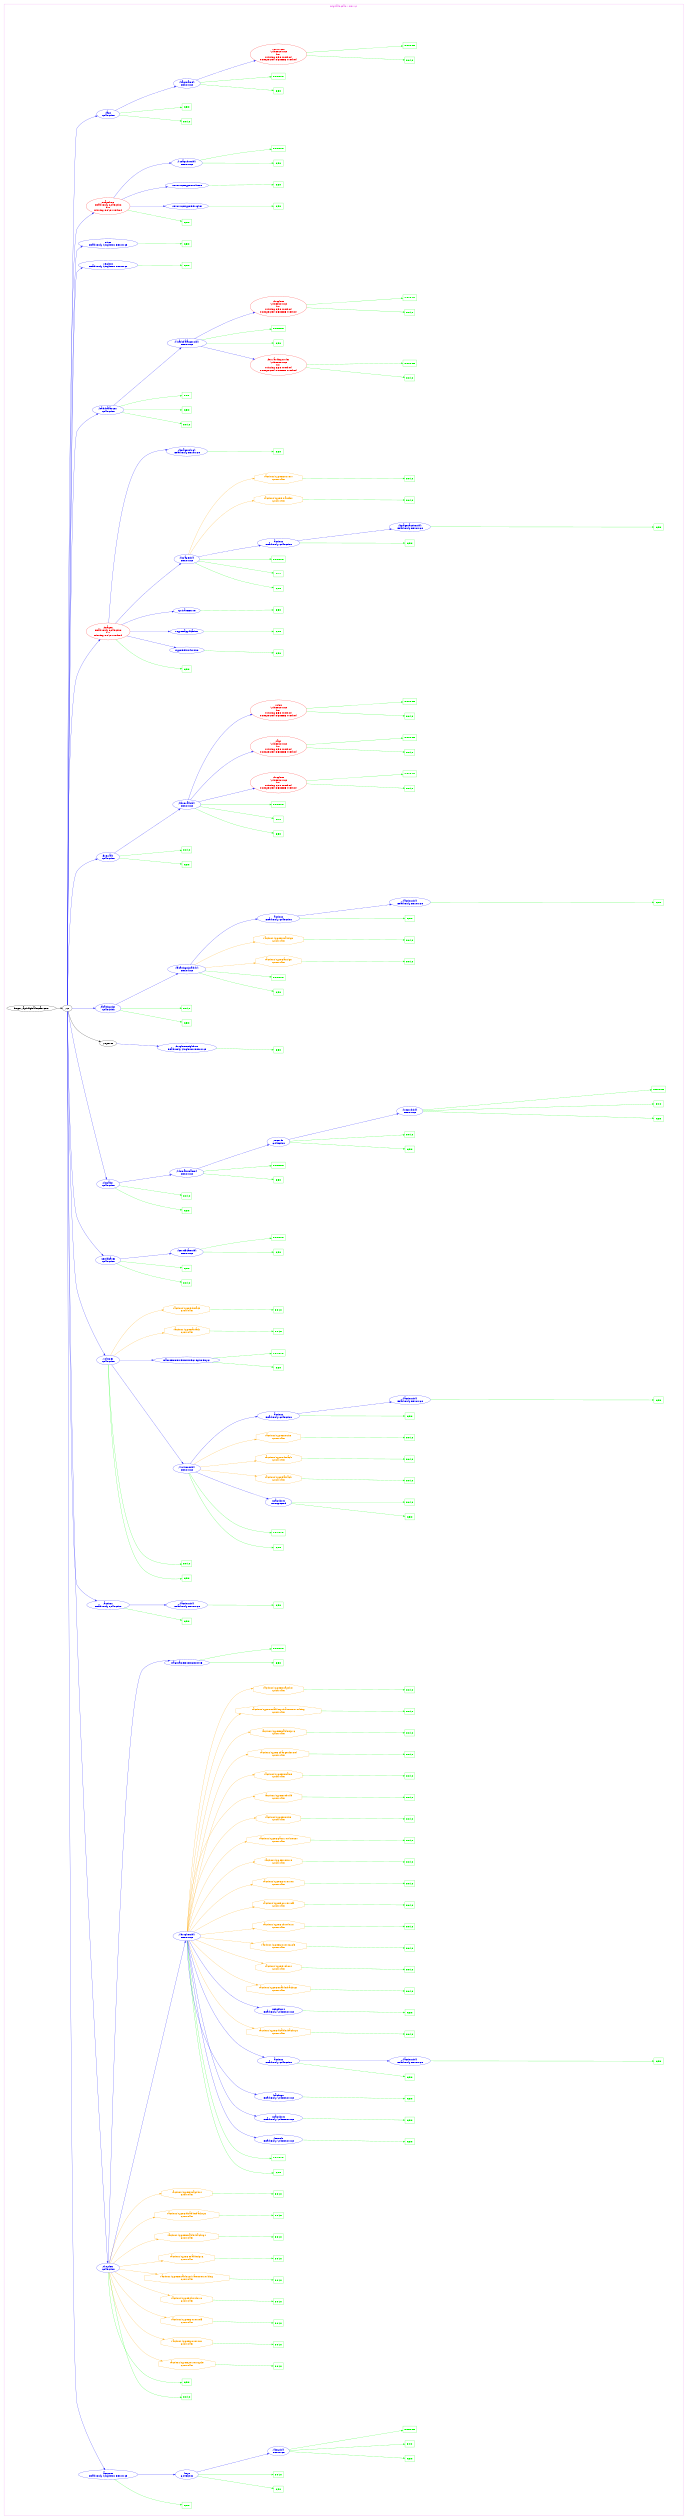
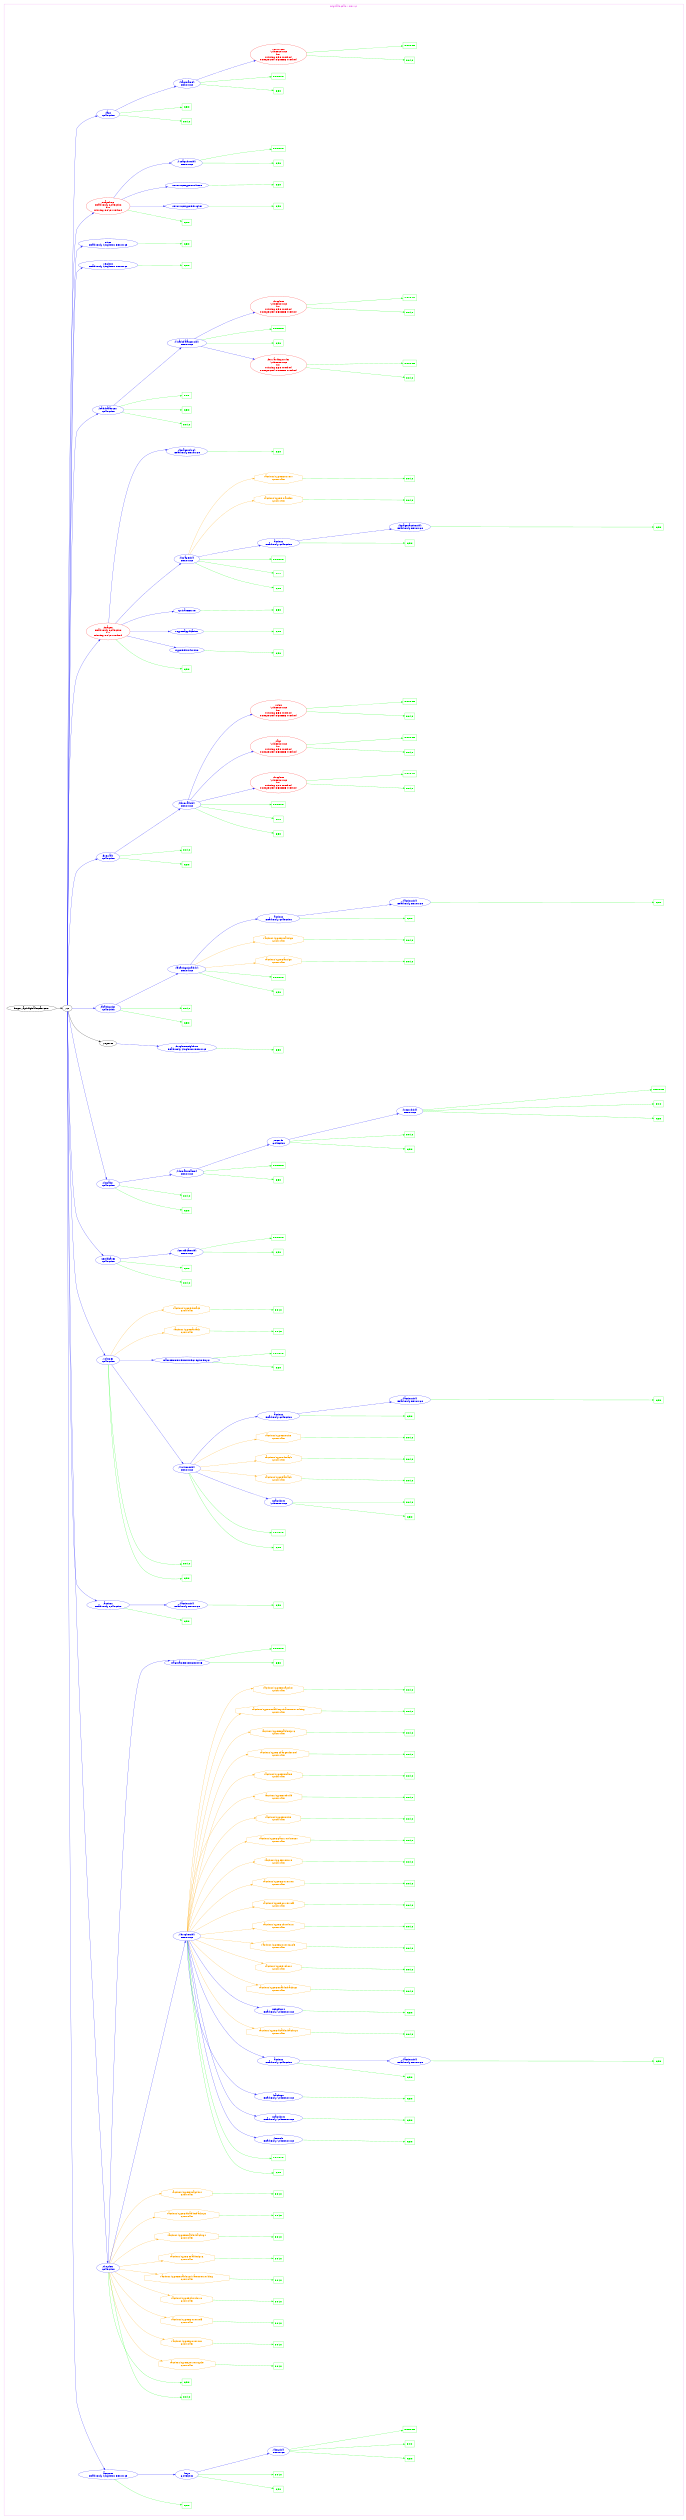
(278, 1502) -> (278, 1502)
